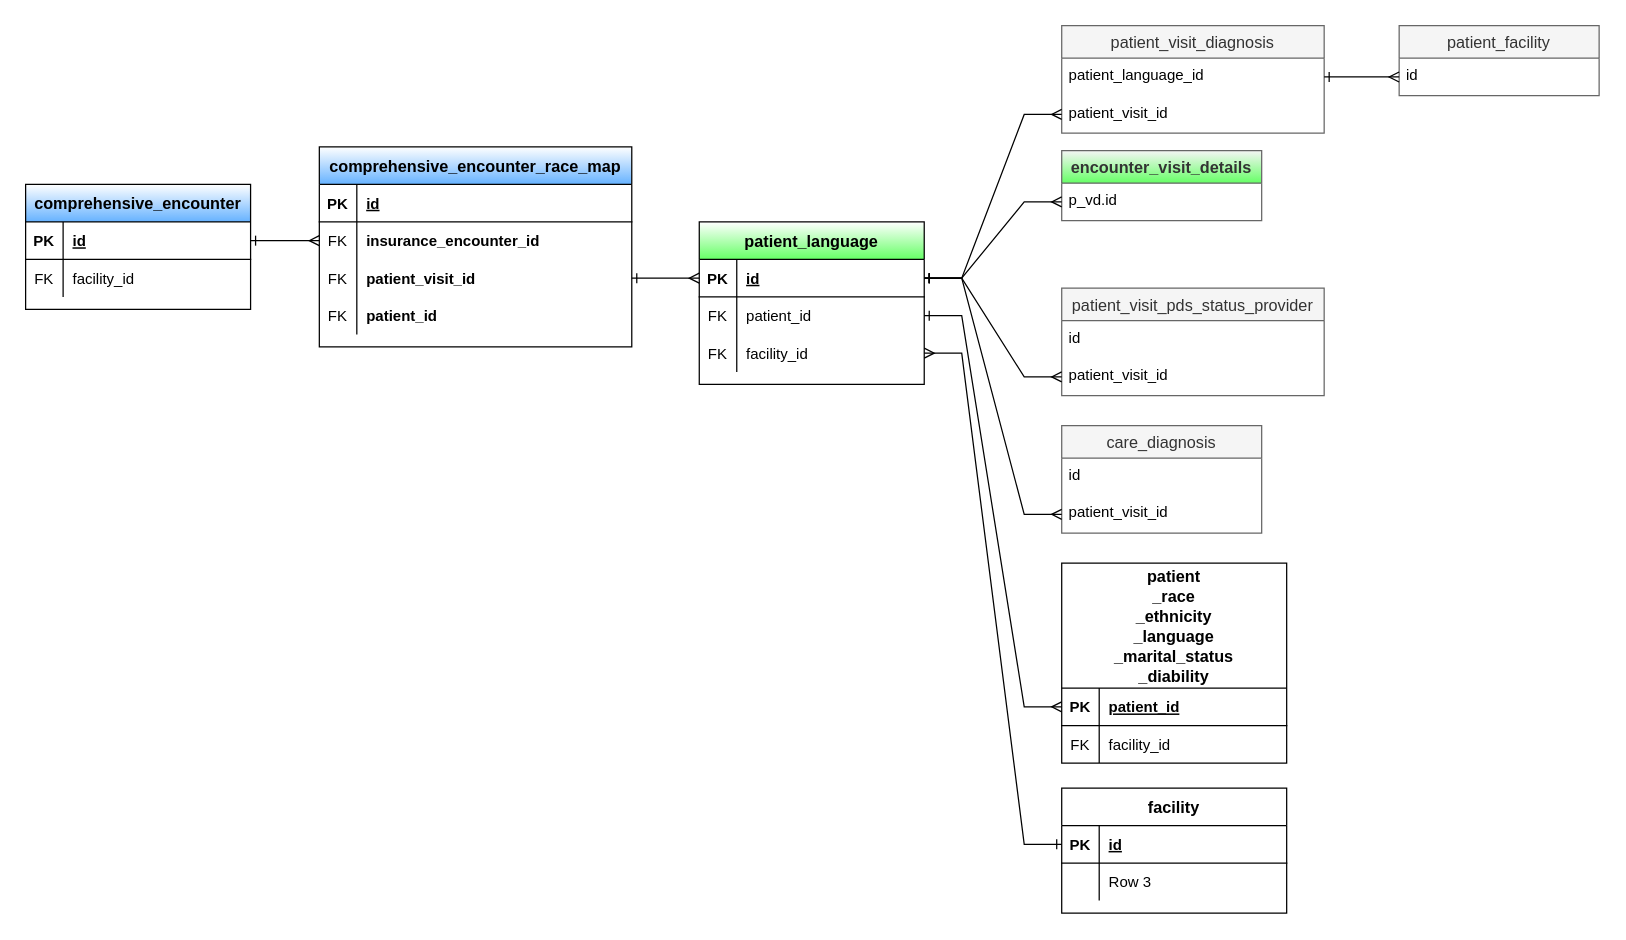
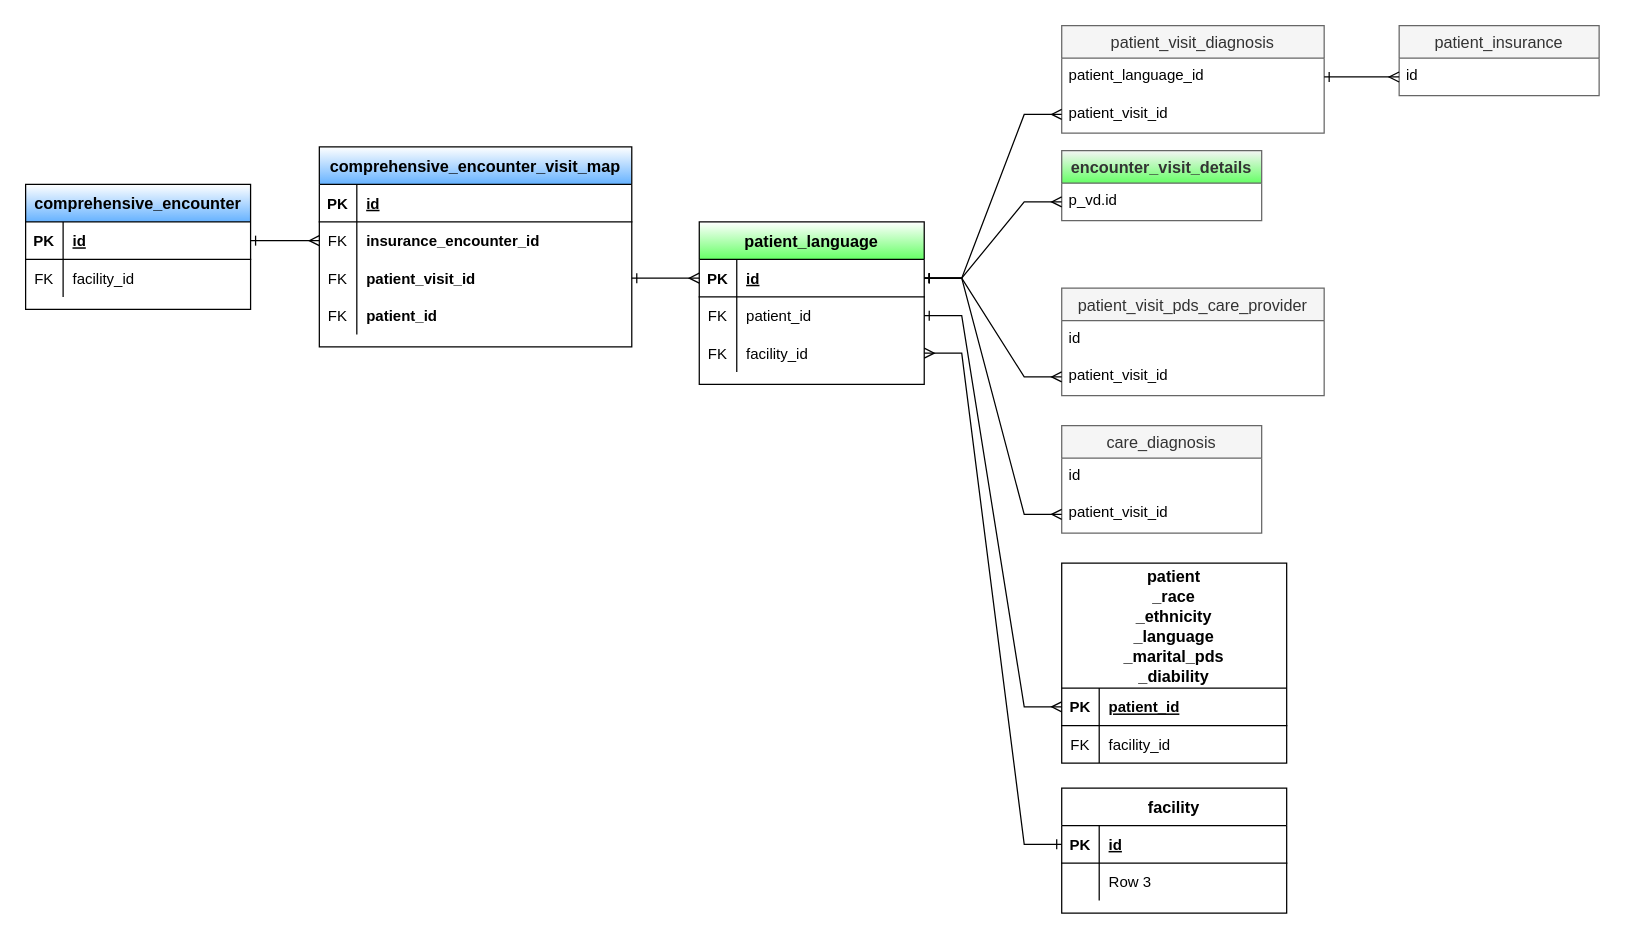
(1499, 43) -> (1499, 43)
(475, 166) -> (475, 166)
(1193, 305) -> (1193, 305)
(1174, 576) -> (1174, 576)
